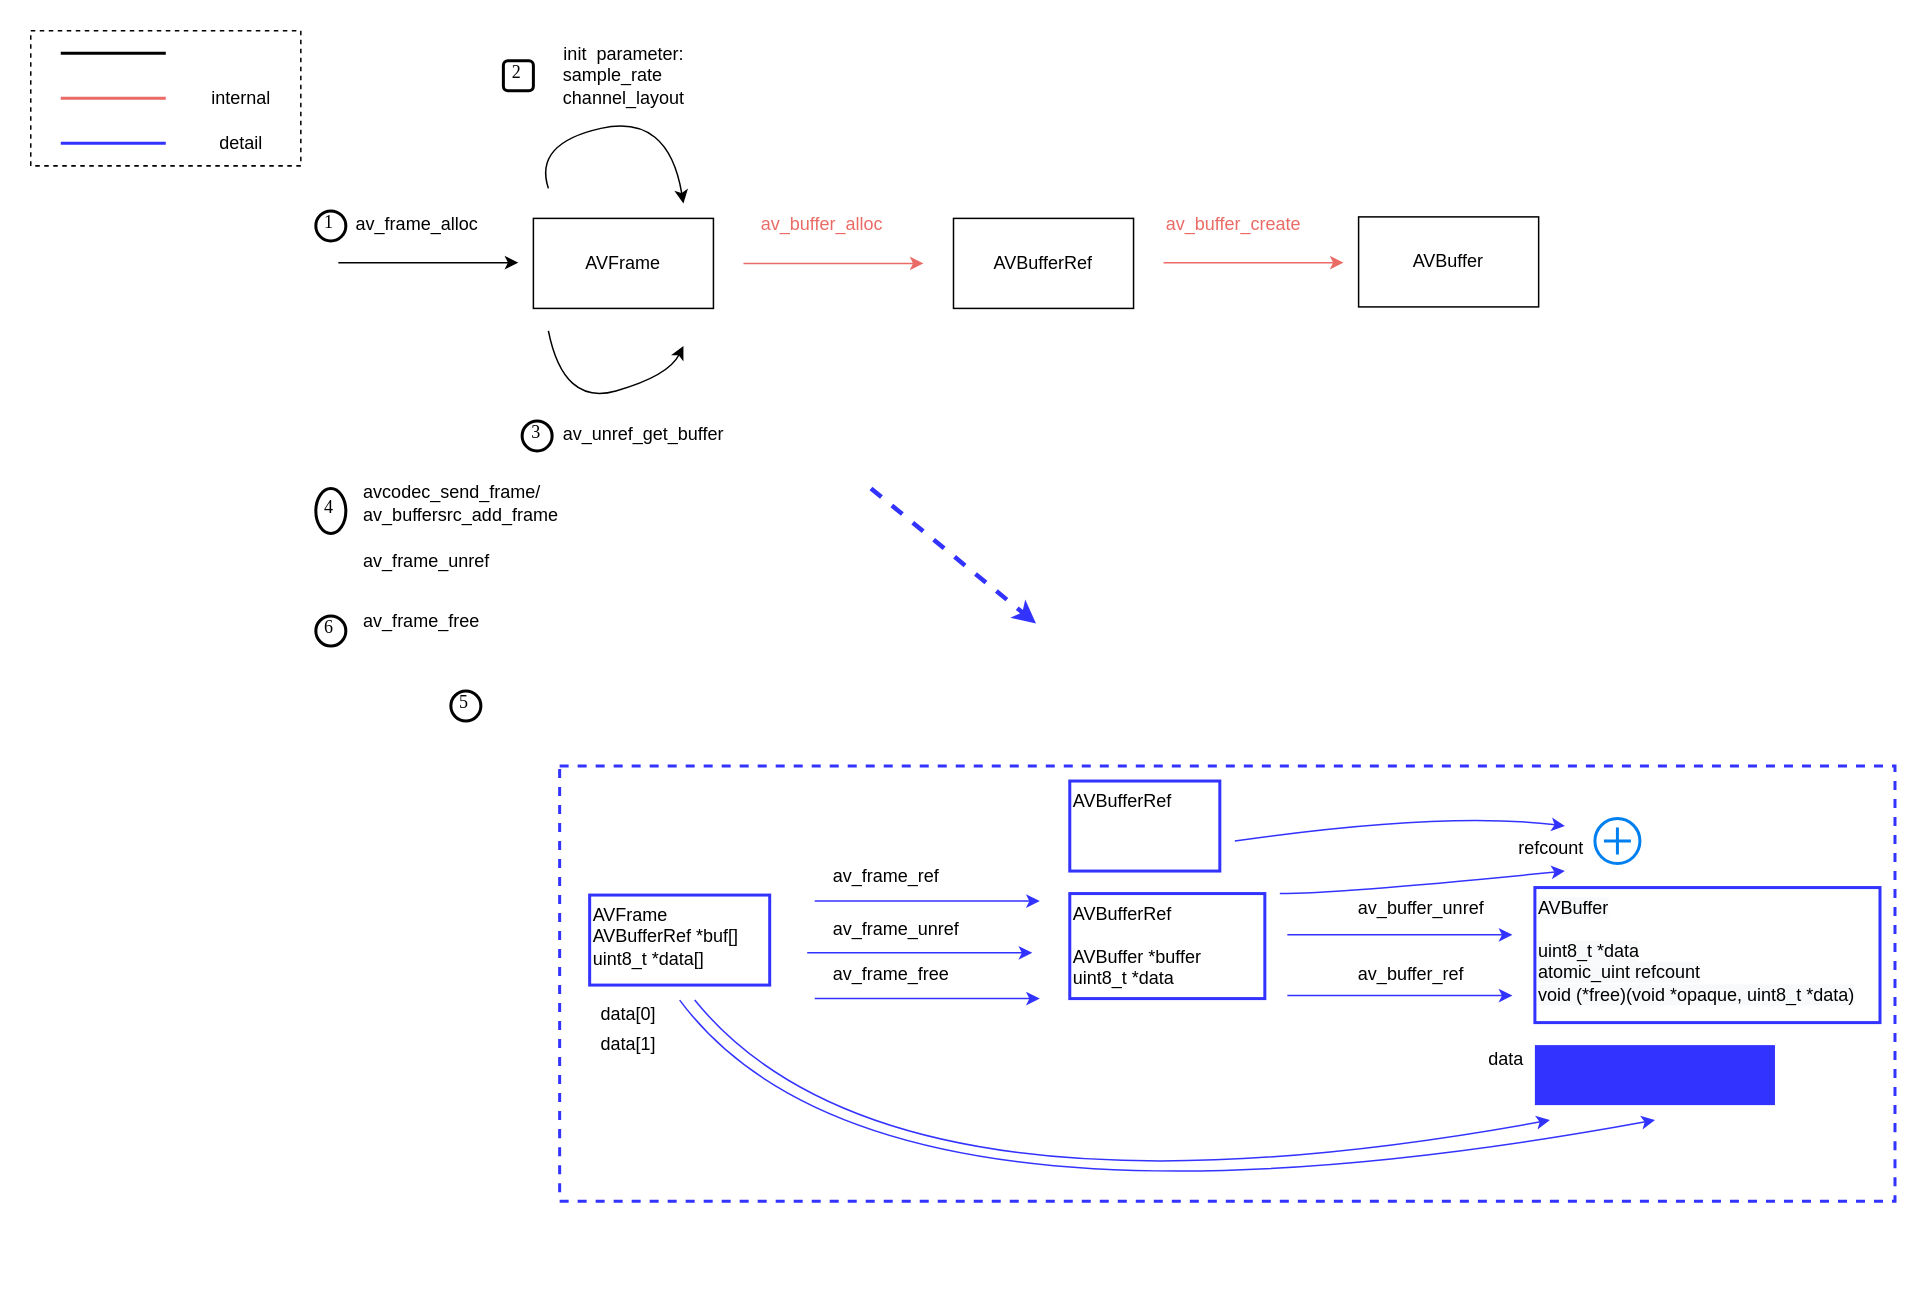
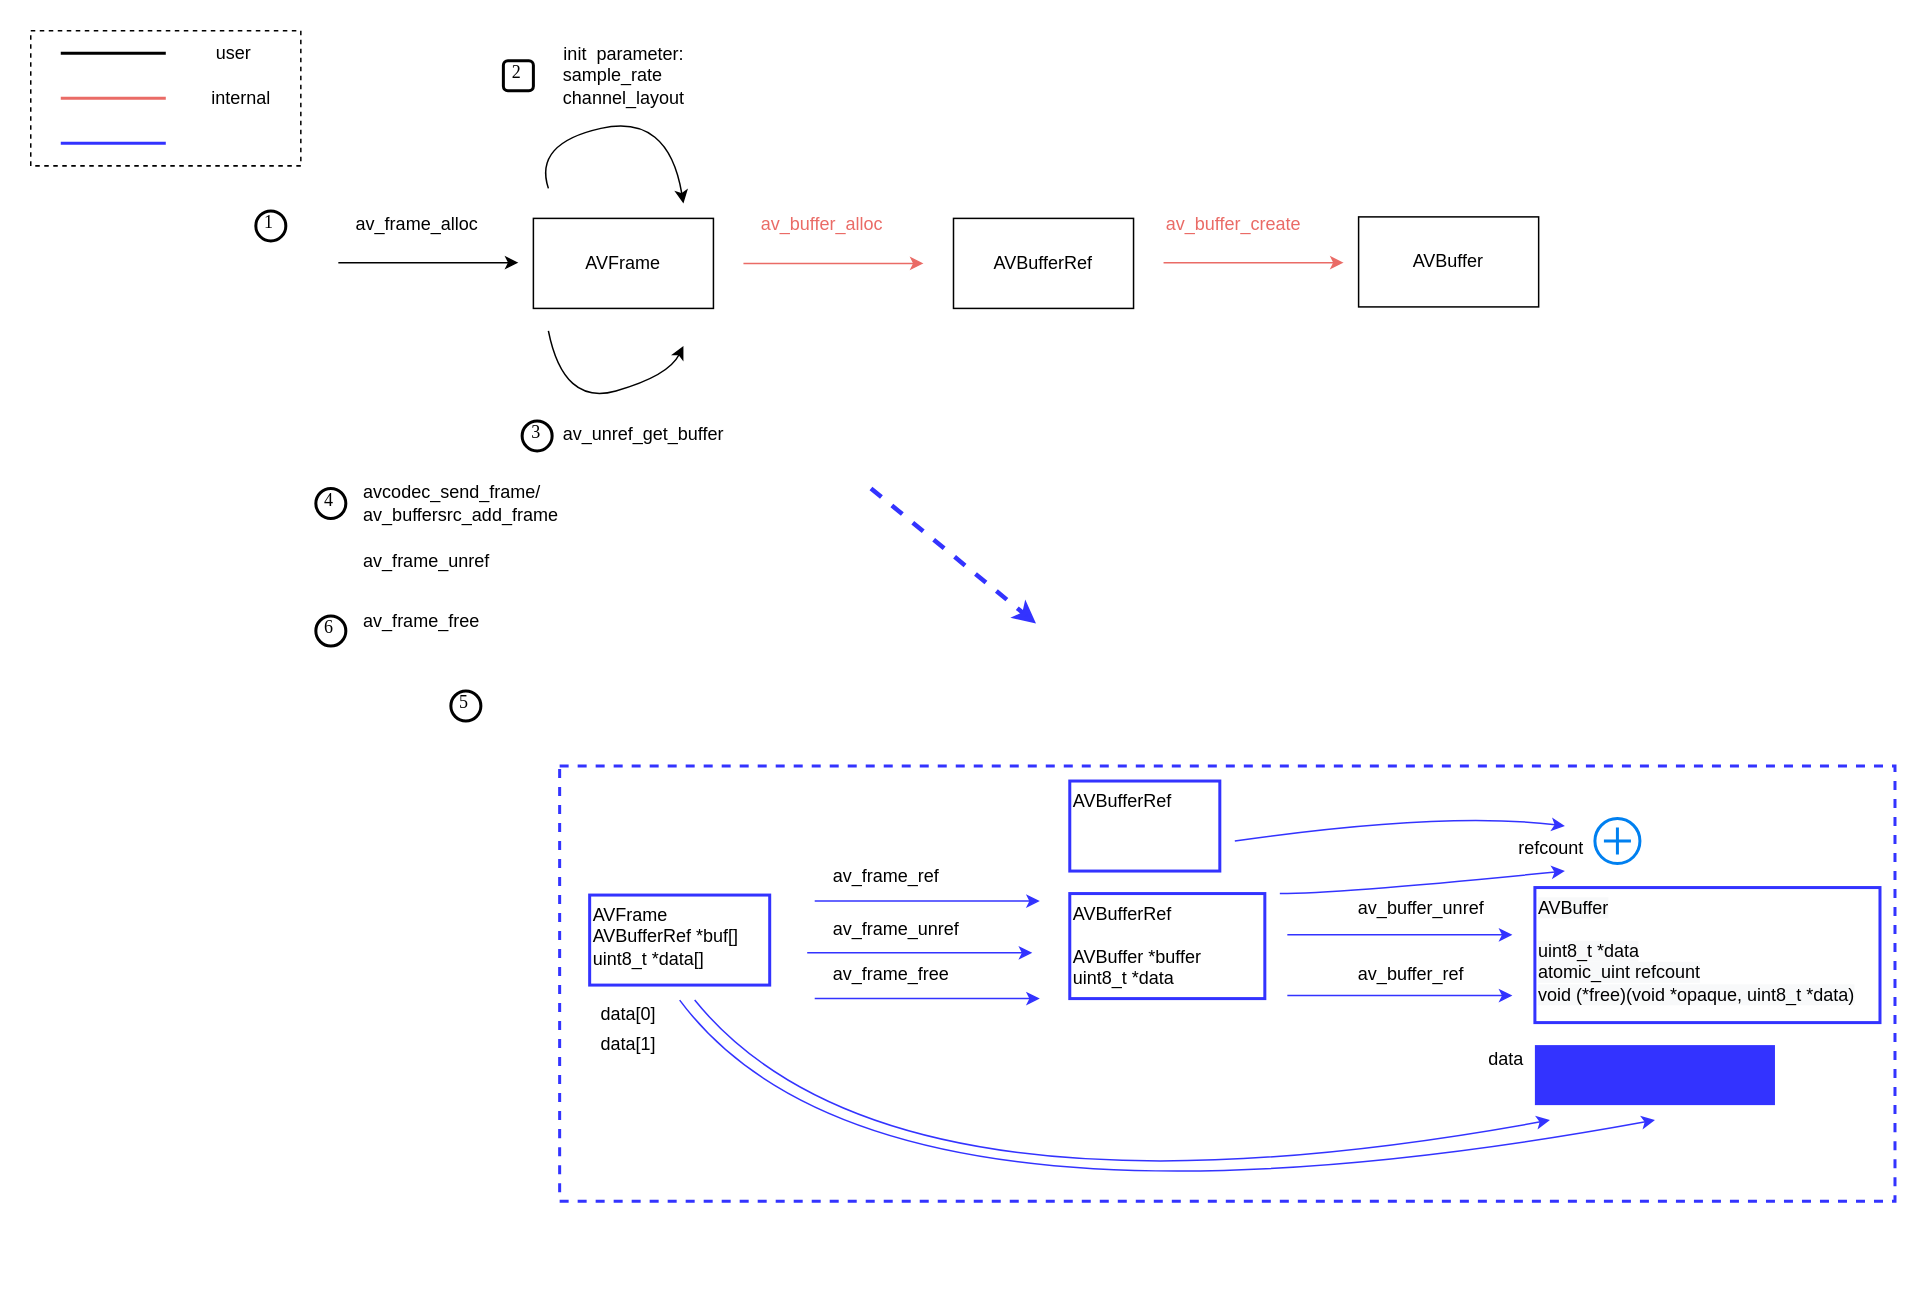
none -> (233, 53)
(241, 143) -> none
(331, 226) -> (271, 226)
(331, 511) -> (331, 503)
